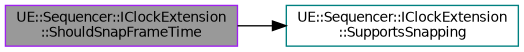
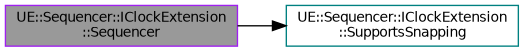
(121, 26) -> (121, 26)
